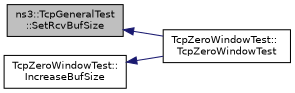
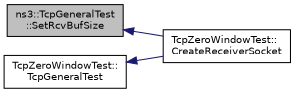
(227, 46) -> (227, 46)
(65, 72) -> (65, 72)
